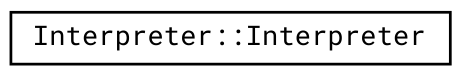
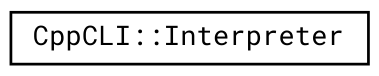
(231, 38) -> (190, 38)
